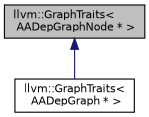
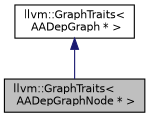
(75, 64) -> (75, 64)
